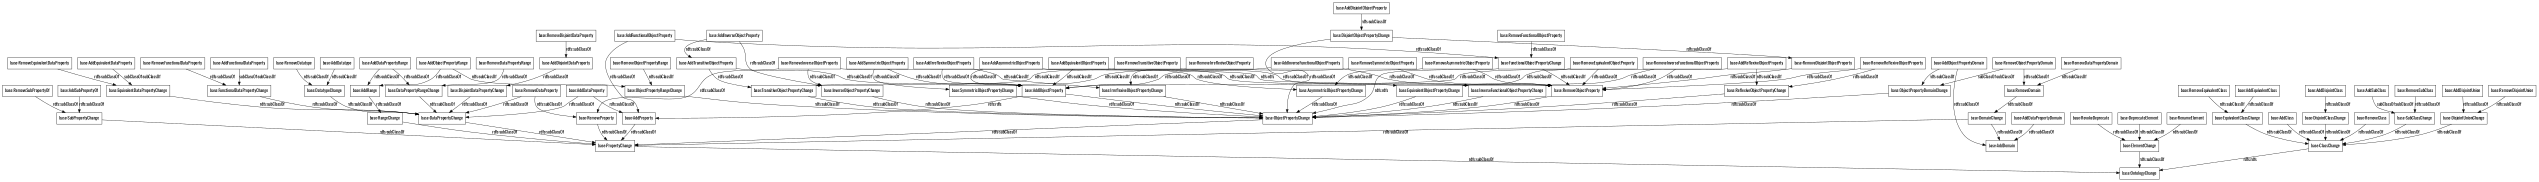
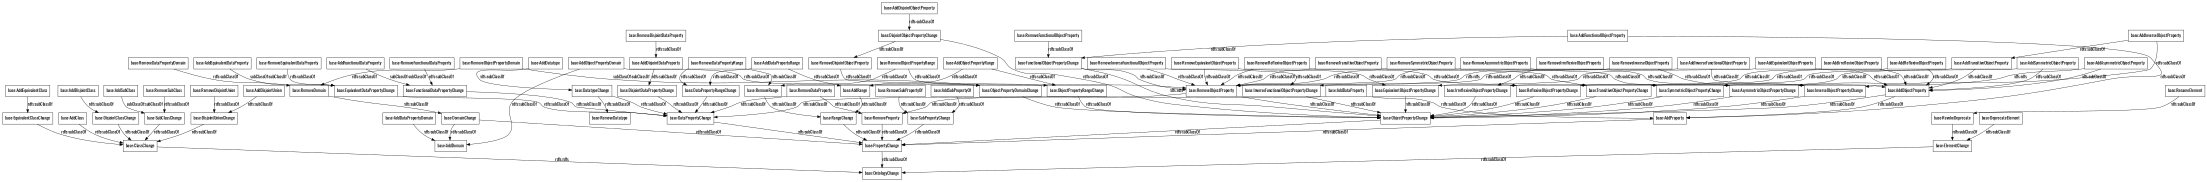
(302, 77) -> (603, 103)
(1210, 77) -> (2020, 77)
none -> (763, 91)
(2204, 91) -> none
(694, 92) -> (1044, 97)
(995, 105) -> (1891, 105)
(2372, 118) -> none
(2169, 132) -> (2079, 111)
